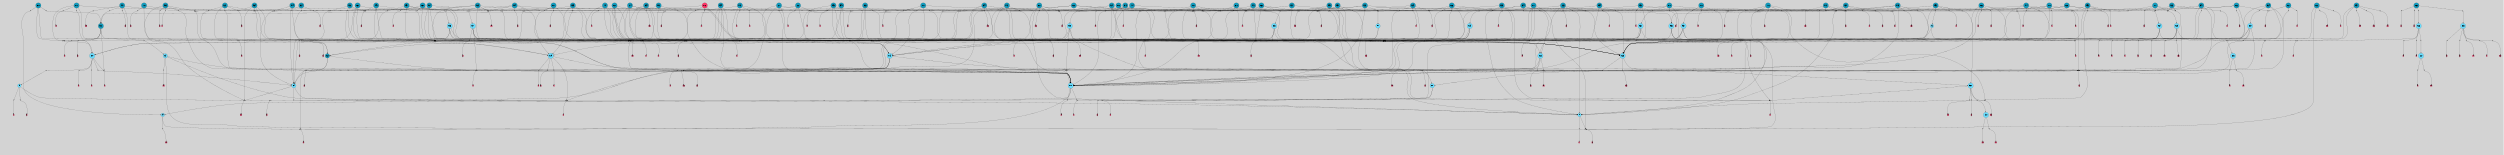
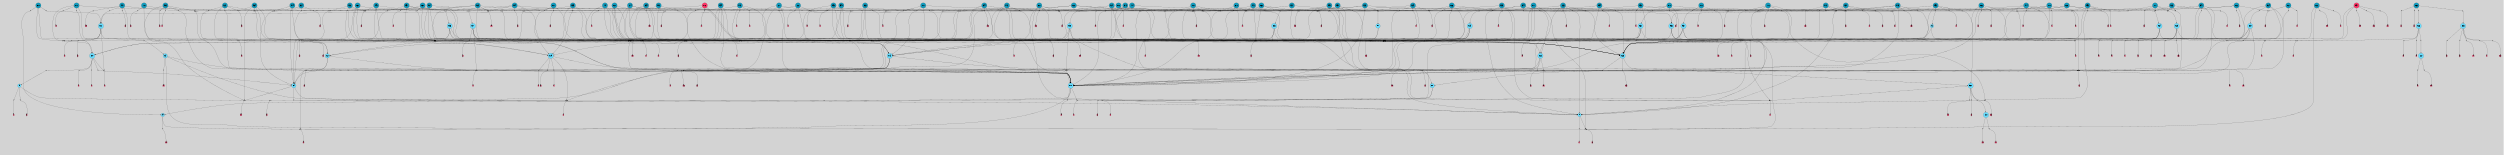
(2357, 5) -> (2357, 5)
(101, 26) -> (101, 26)
(327, 56) -> (327, 56)
(2233, 56) -> none
